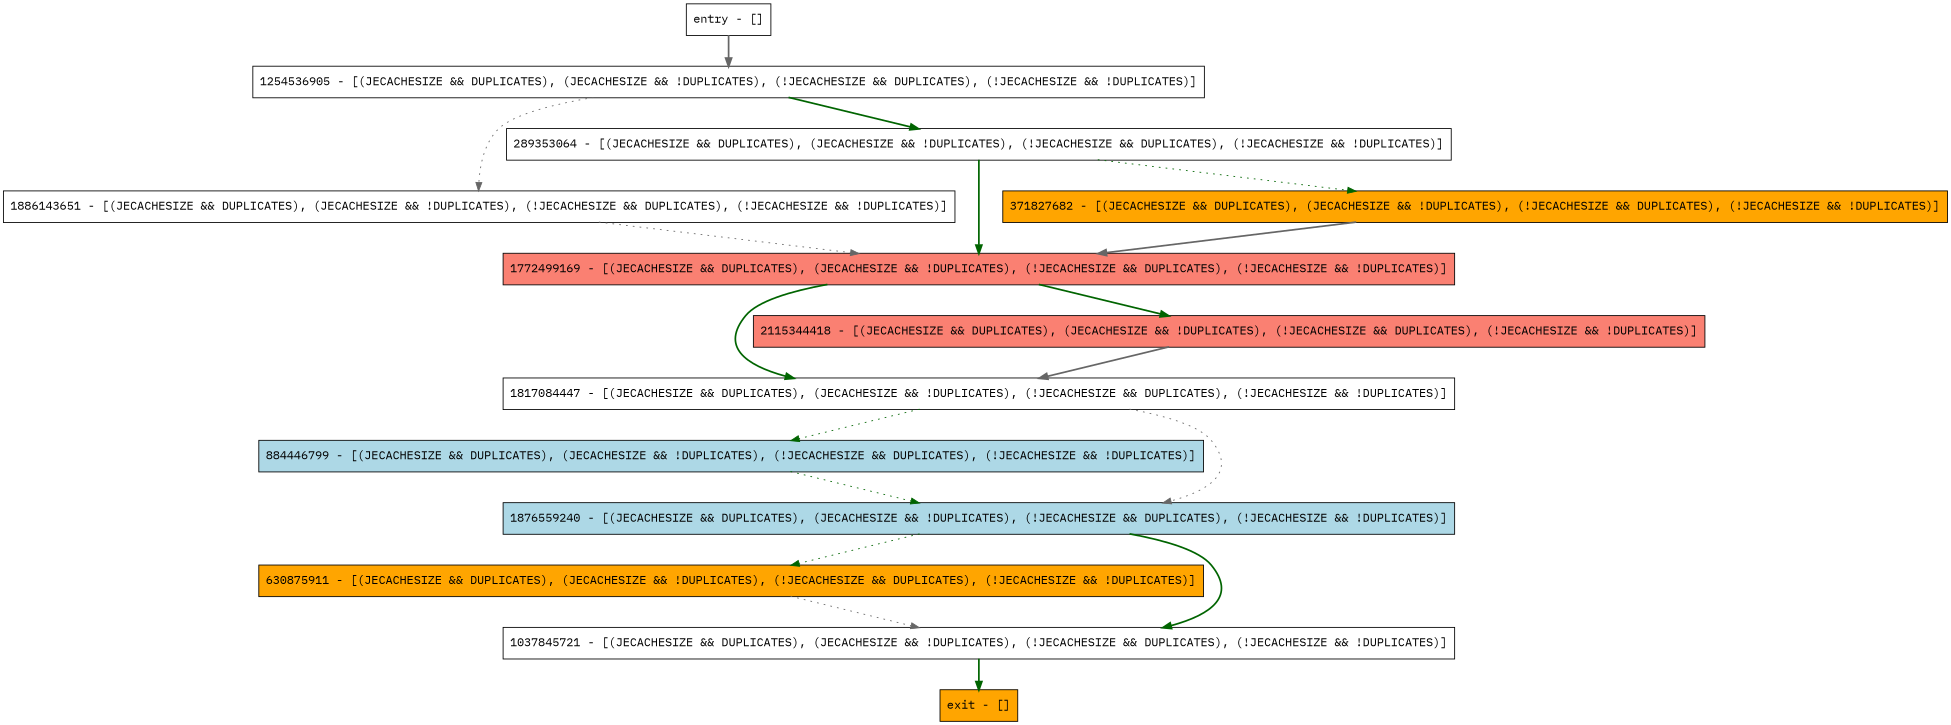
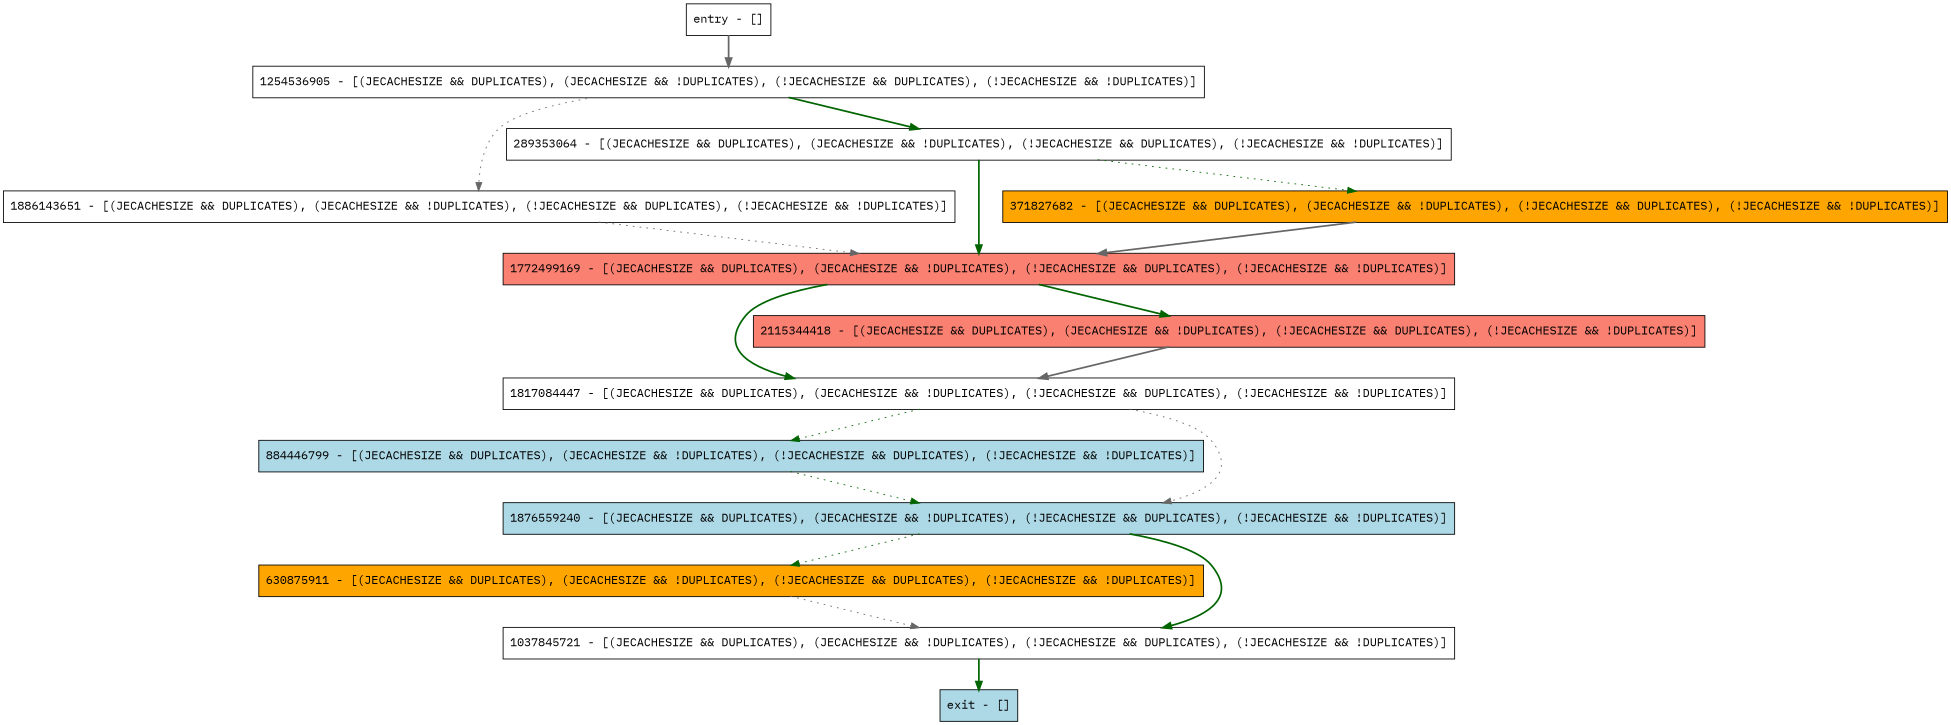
(979, 706) -> (979, 706)
